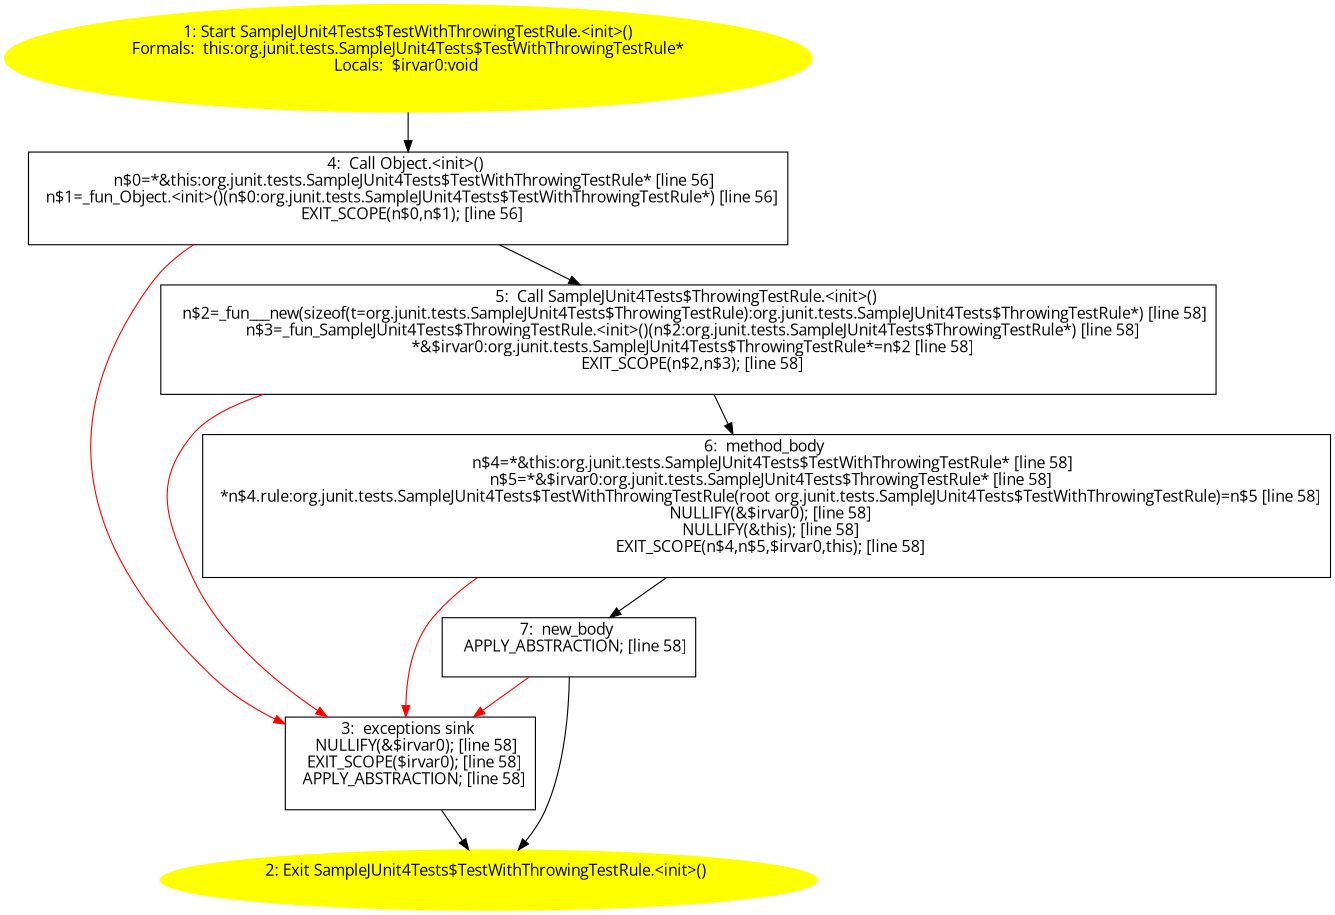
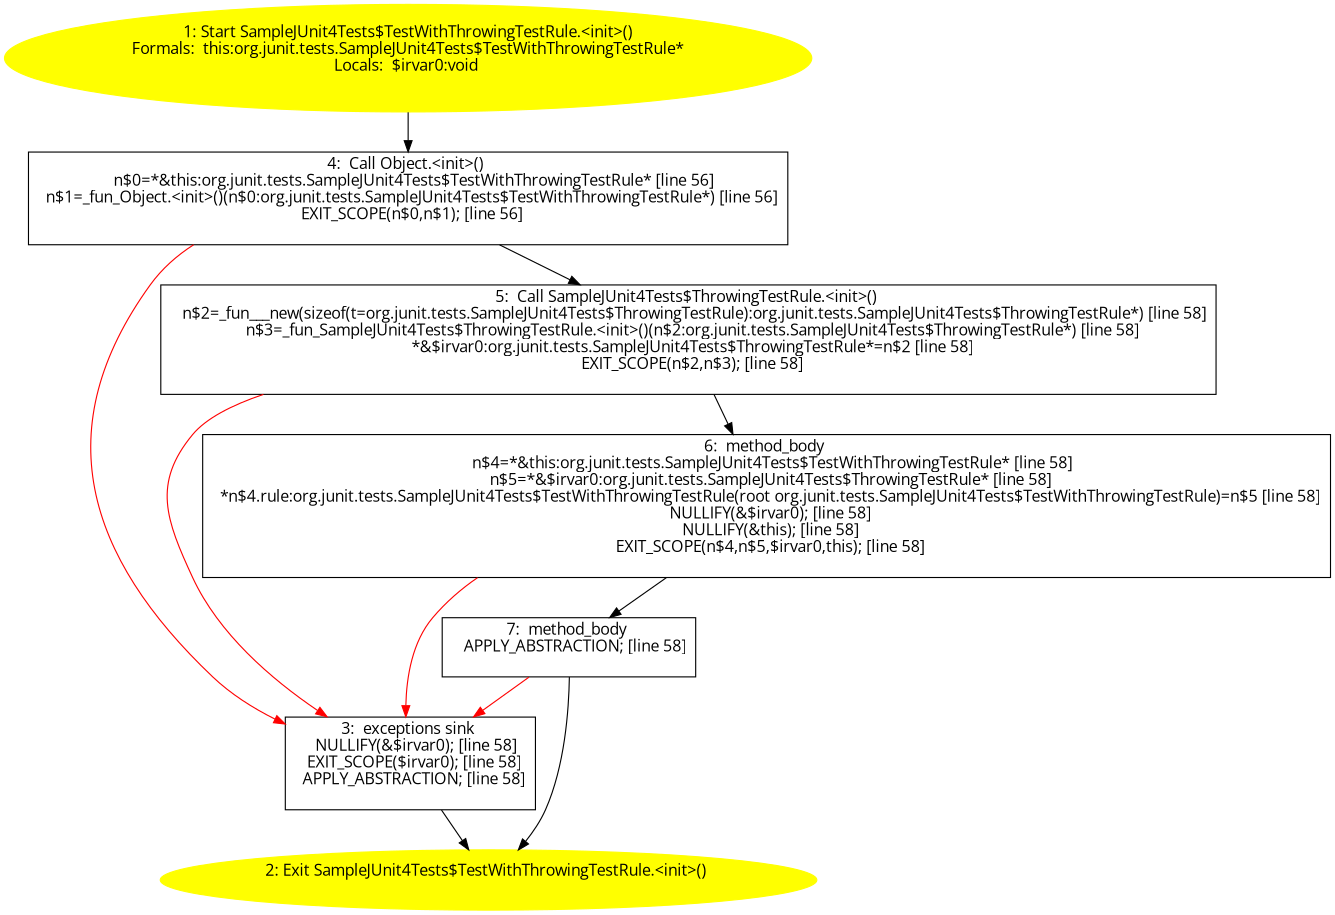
(569, 647) -> (569, 647)
